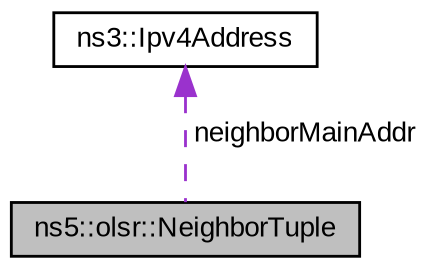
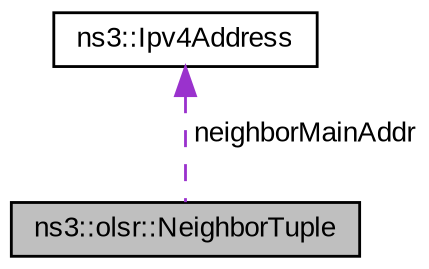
(185, 229) -> (185, 229)
